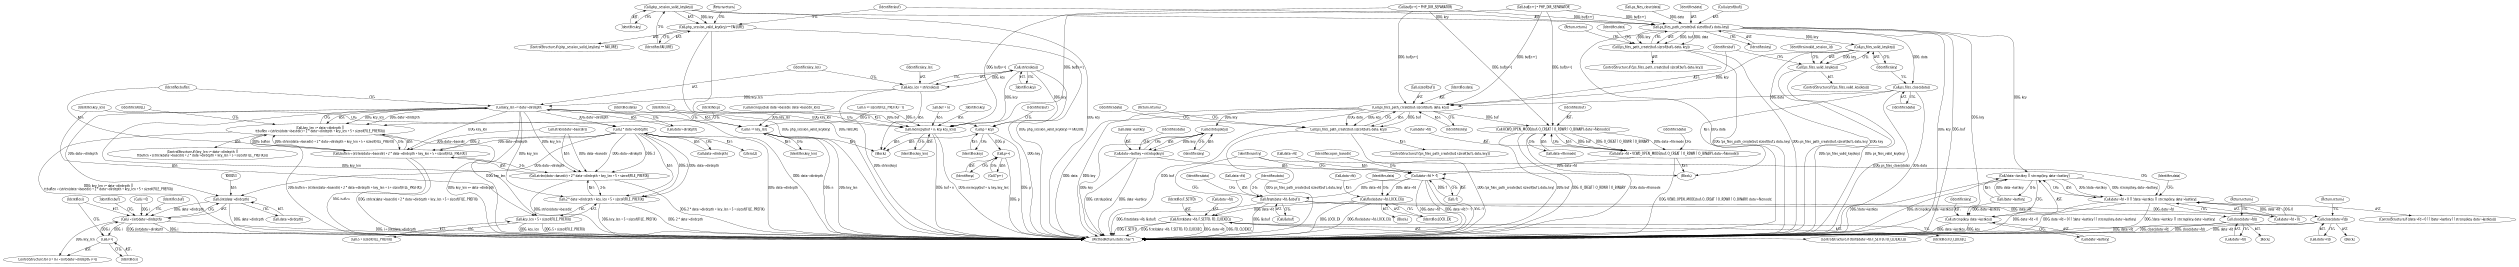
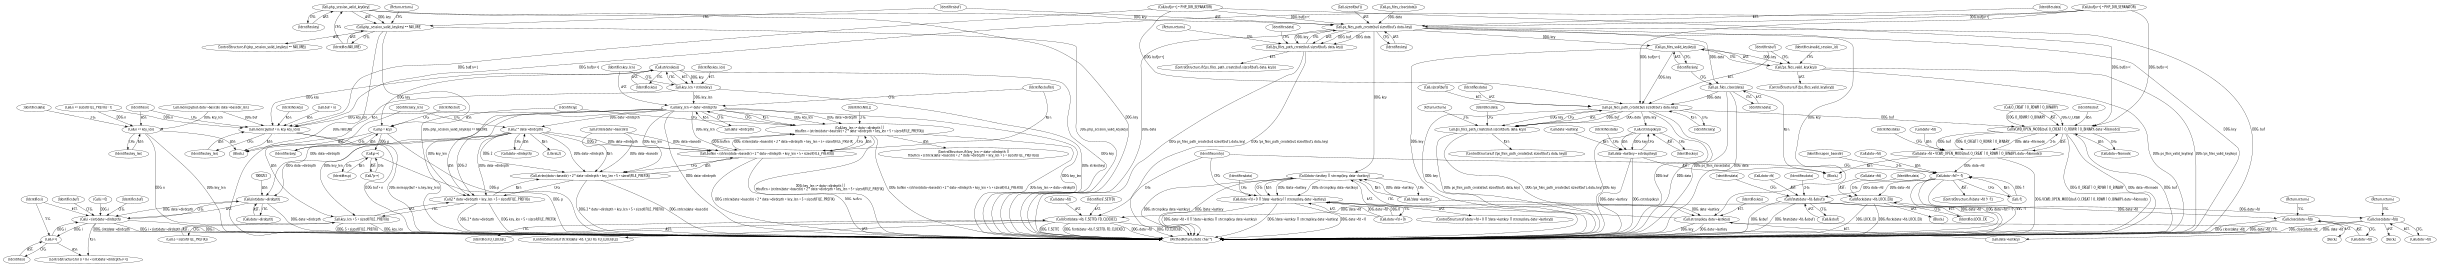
none -> (2031, 108)
none -> (1968, 200)
(798, 231) -> none
(85, 240) -> (93, 240)
